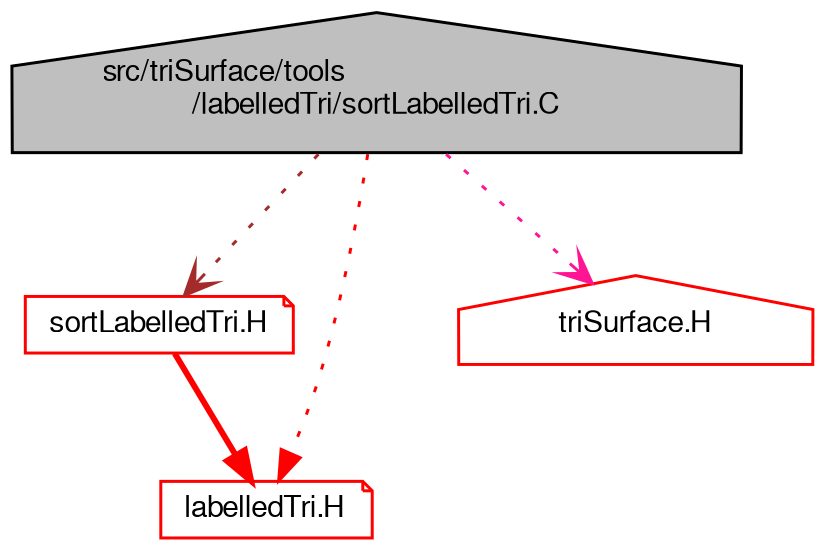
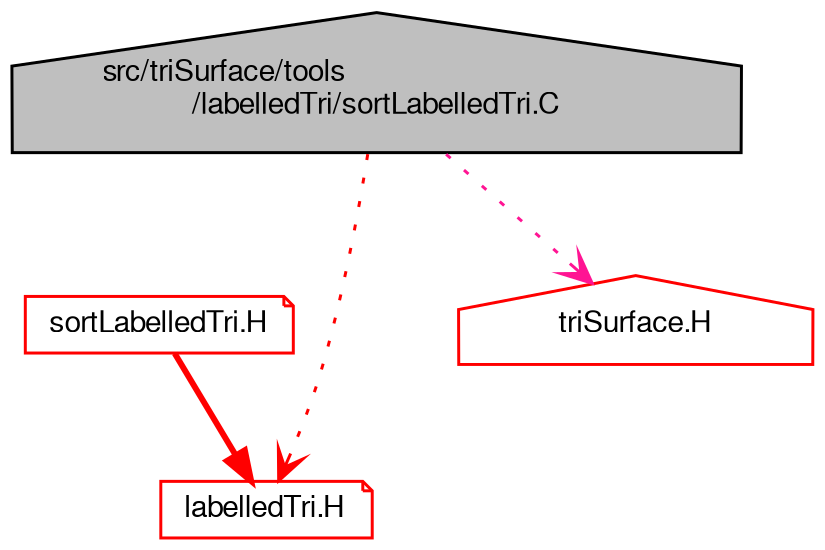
(262, 214) -> none
(338, 306) -> (338, 306)
